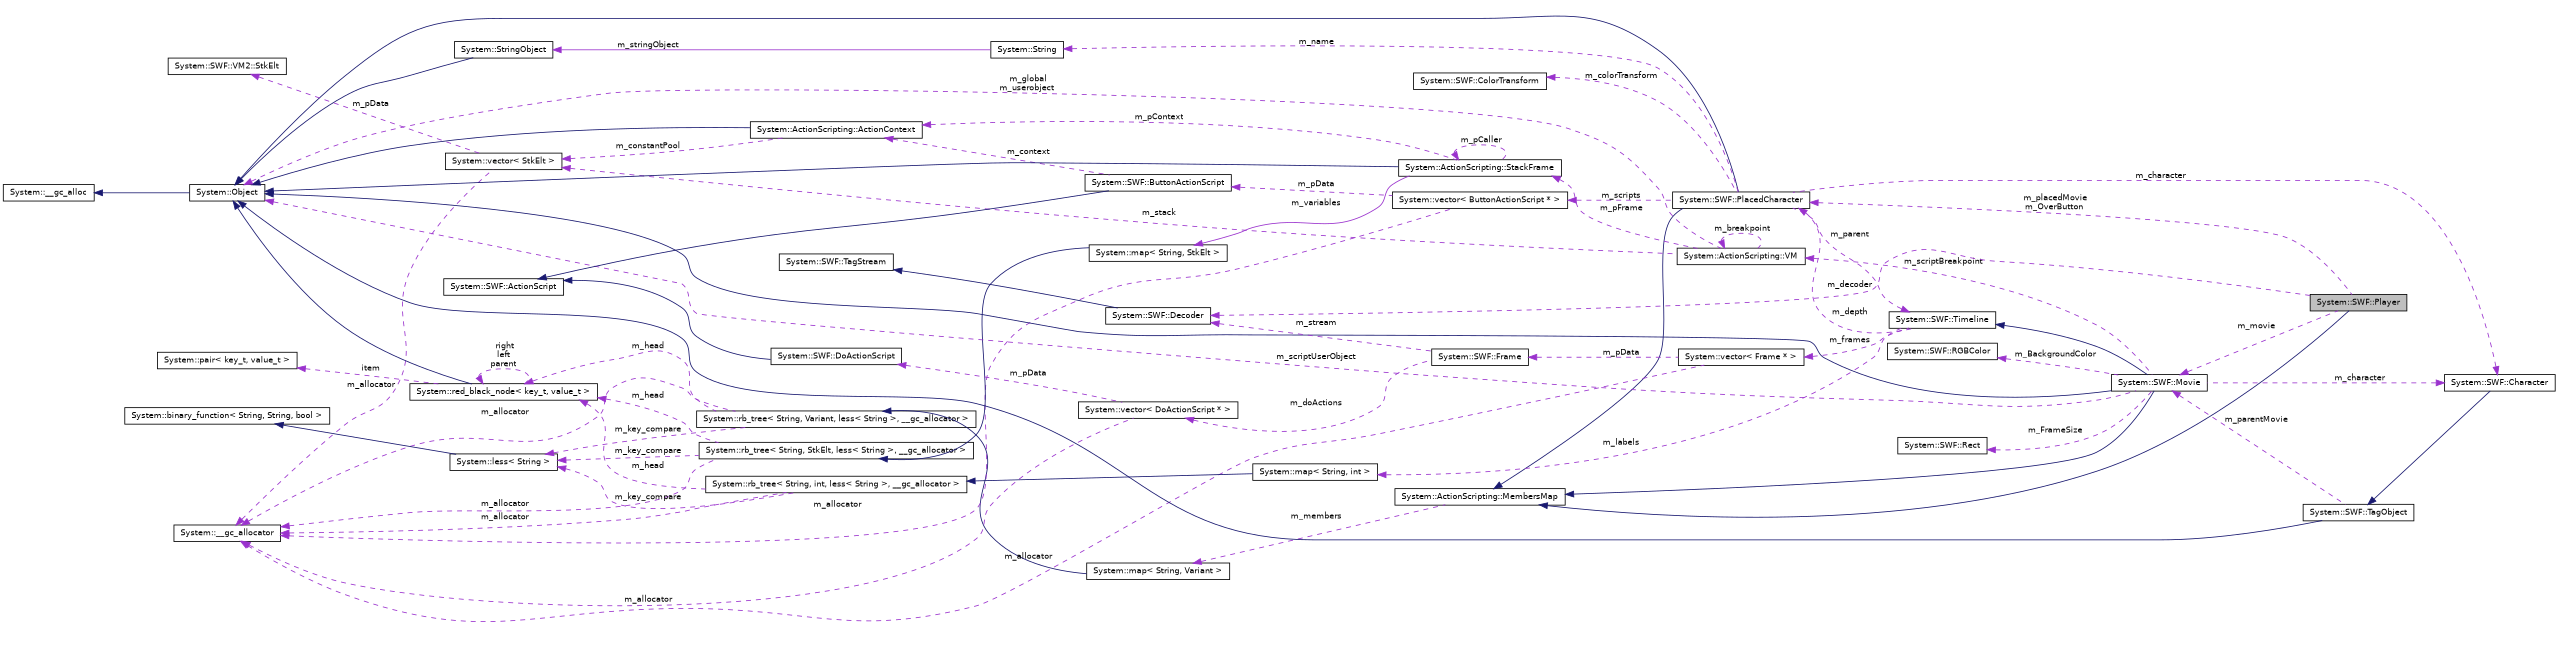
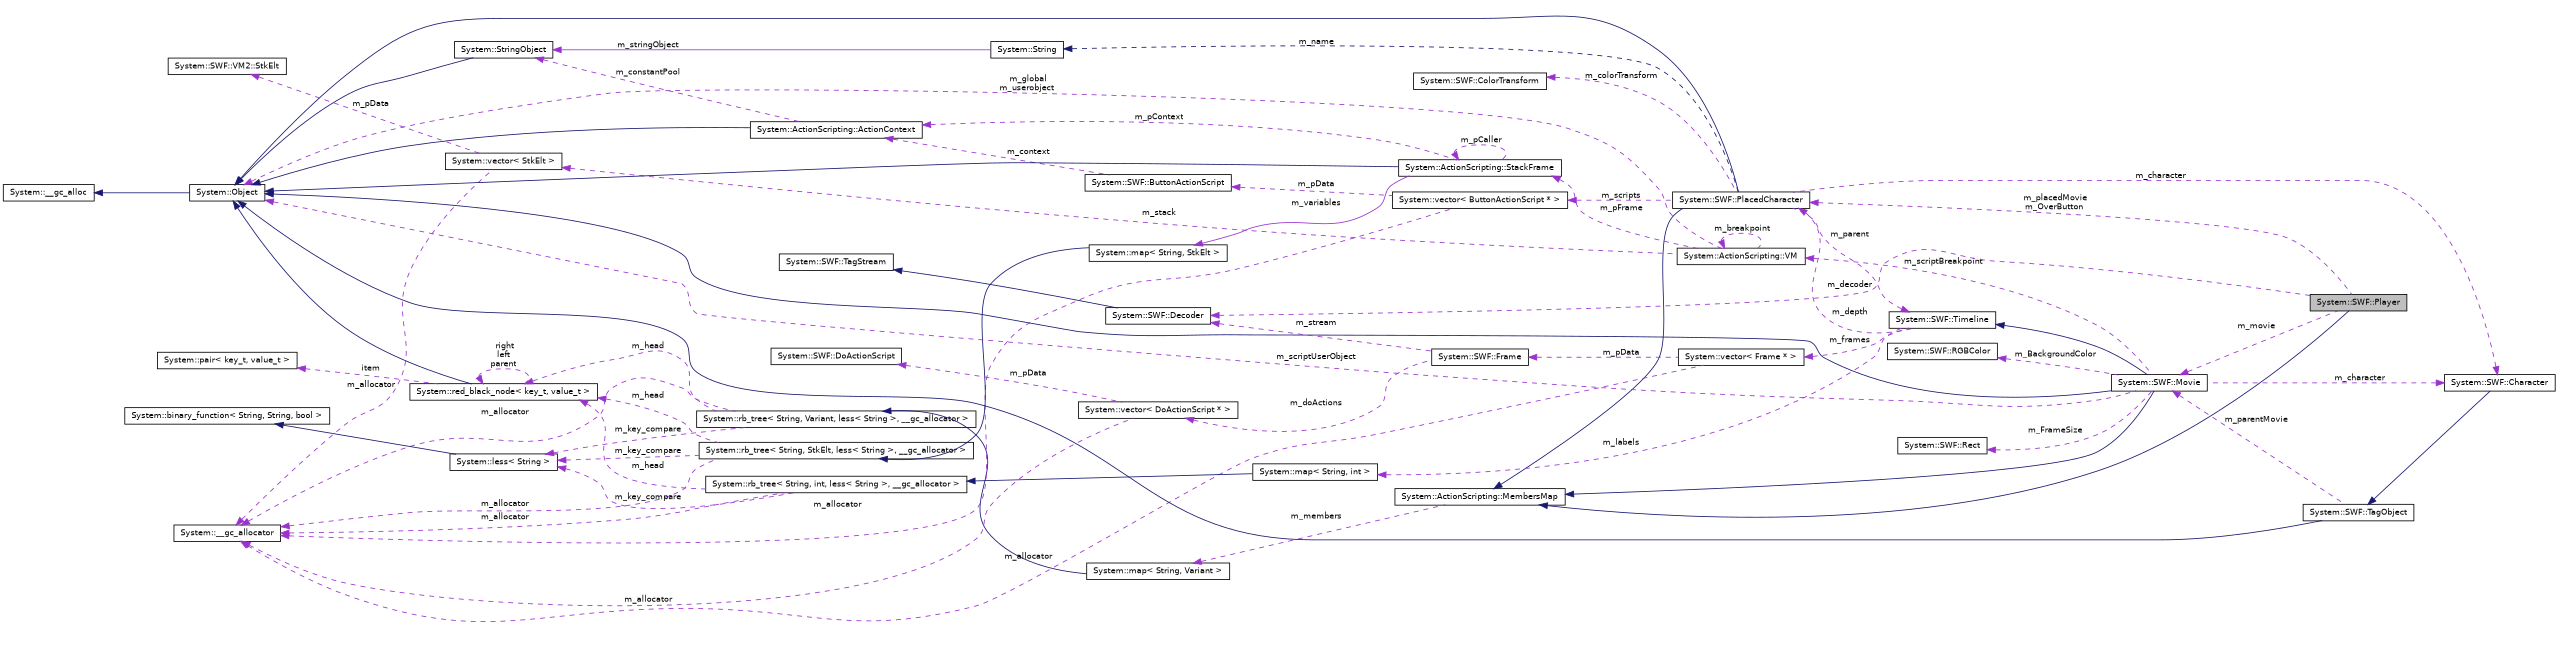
(1441, 47) -> (1441, 47)
(677, 151) -> (692, 96)
(504, 287) -> none
